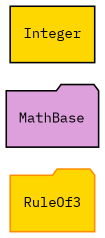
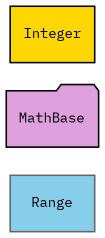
none -> (52, 203)
(52, 203) -> none
